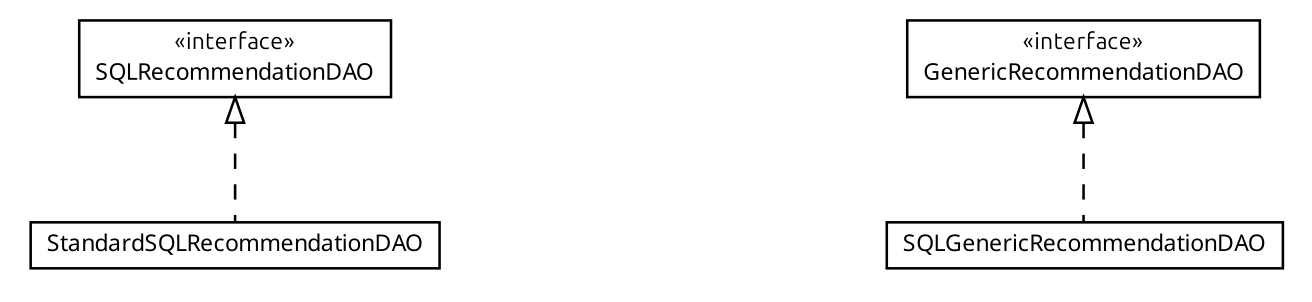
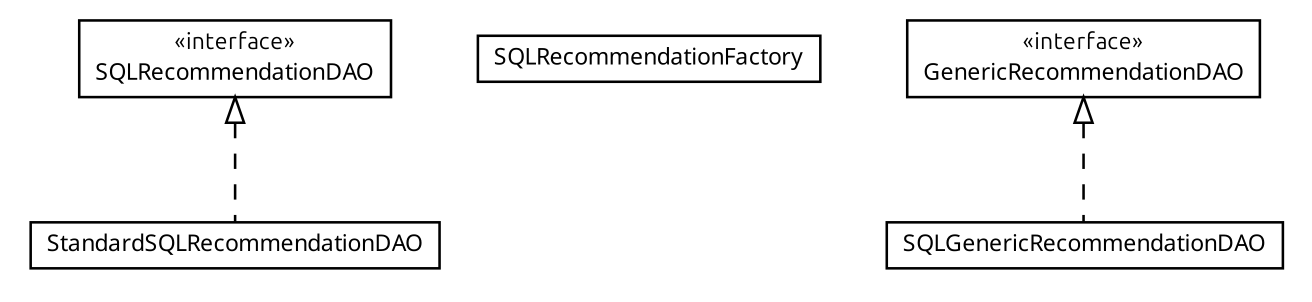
none -> (649, 59)
